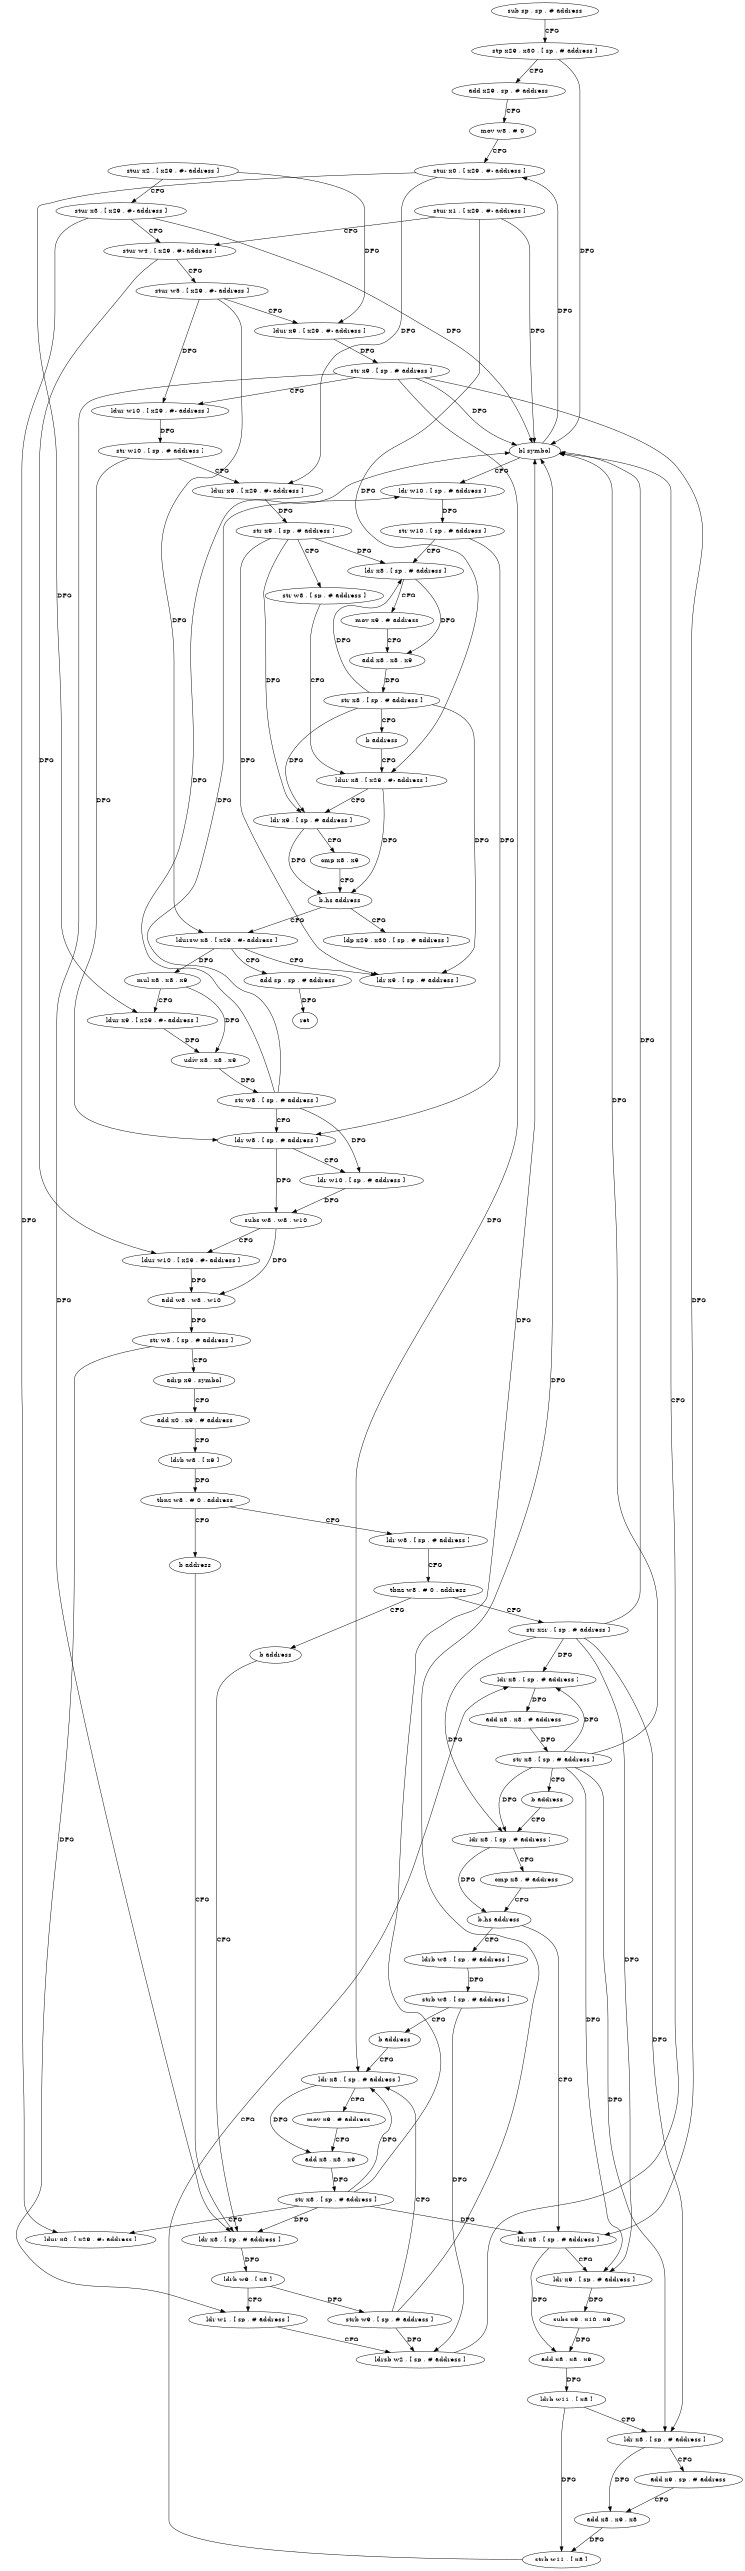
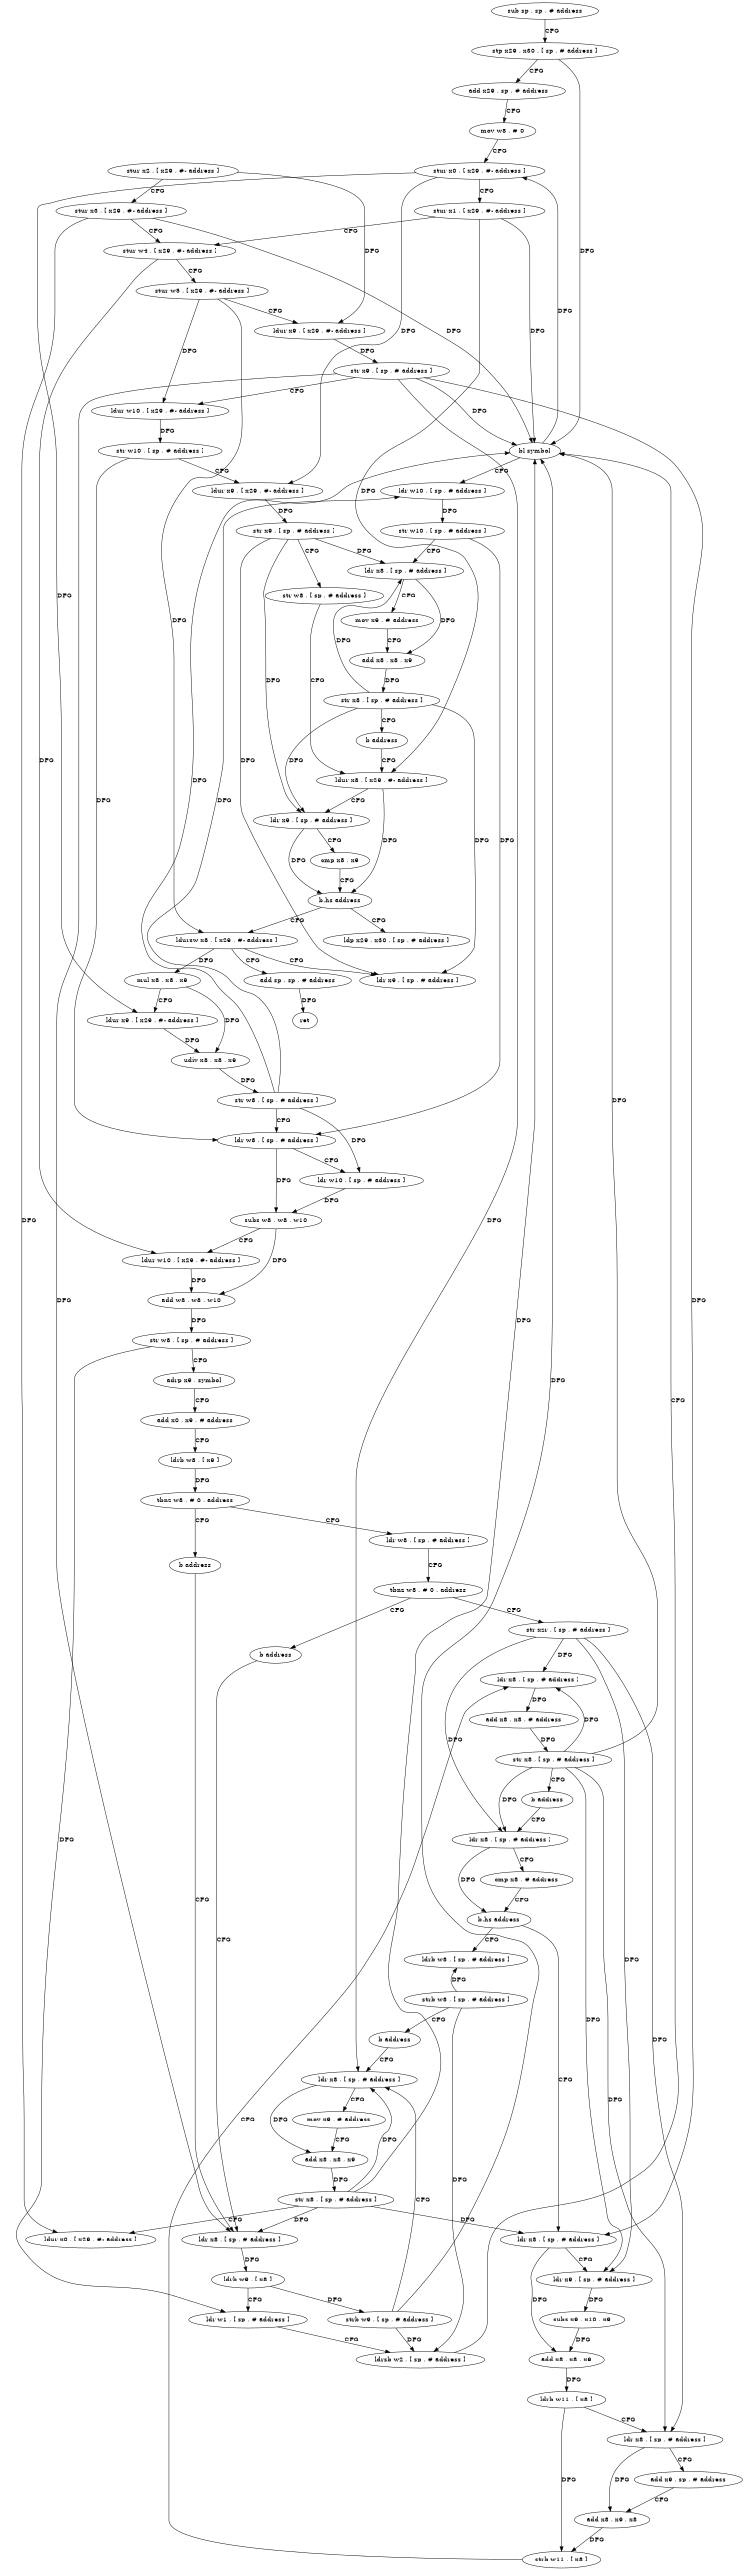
none -> (480, 189)
(640, 1022) -> none
(469, 1977) -> (451, 1982)
